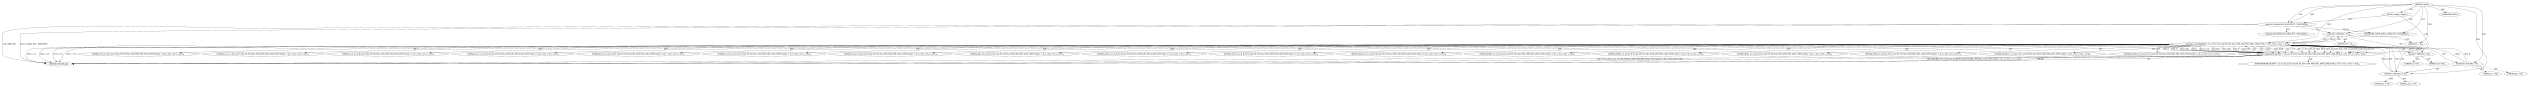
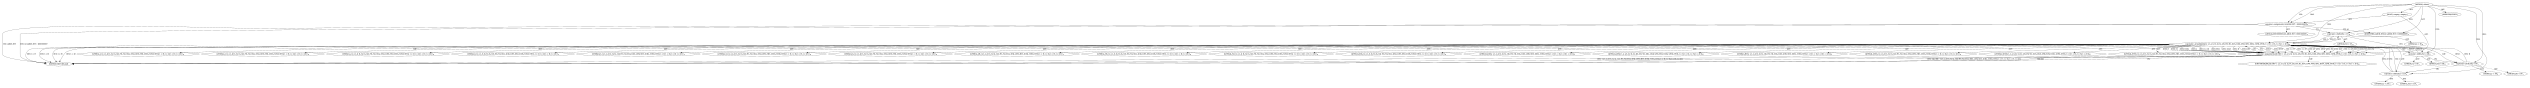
(2428, 25) -> (2435, 29)
none -> (2440, 61)
